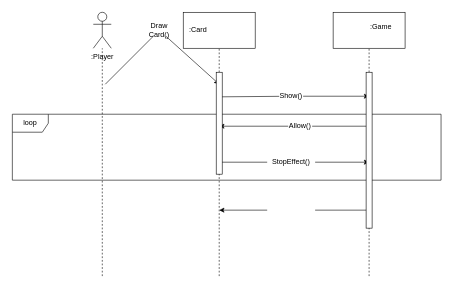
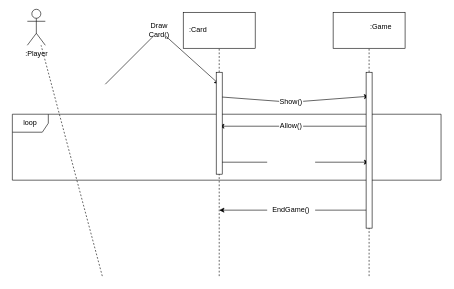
(102, 30) -> (36, 27)
(291, 96) -> (291, 102)
(300, 126) -> (291, 126)
(291, 162) -> none
none -> (291, 210)
